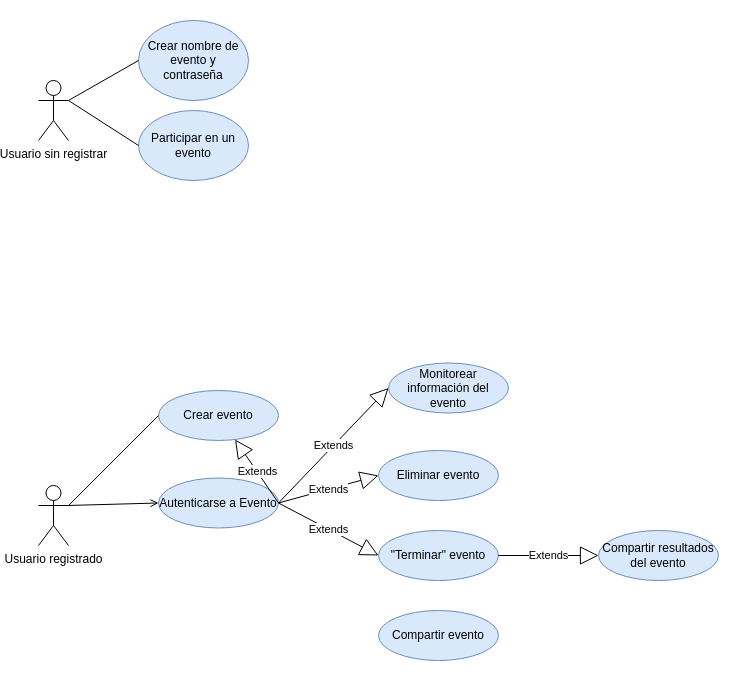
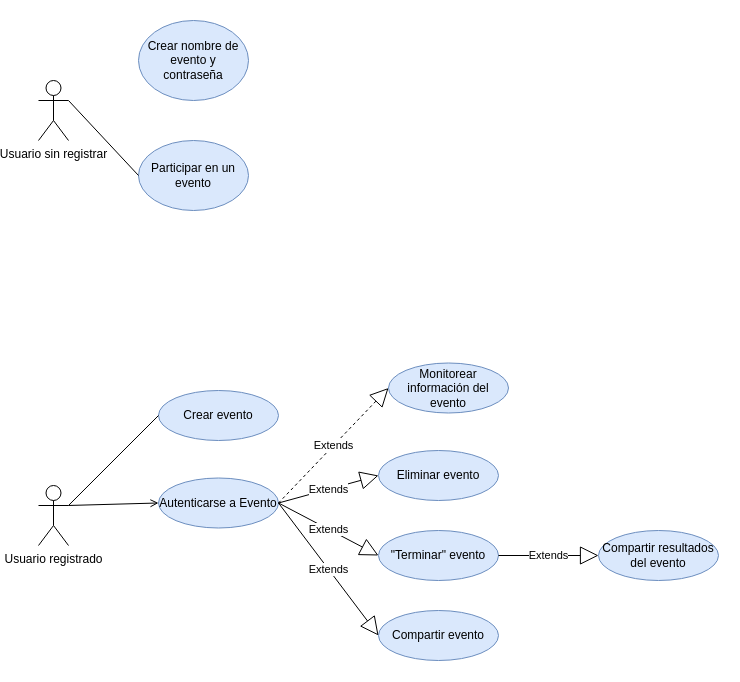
(104, 80) -> none
(194, 146) -> (194, 176)
(304, 476) -> (304, 476)
(261, 478) -> (324, 563)
